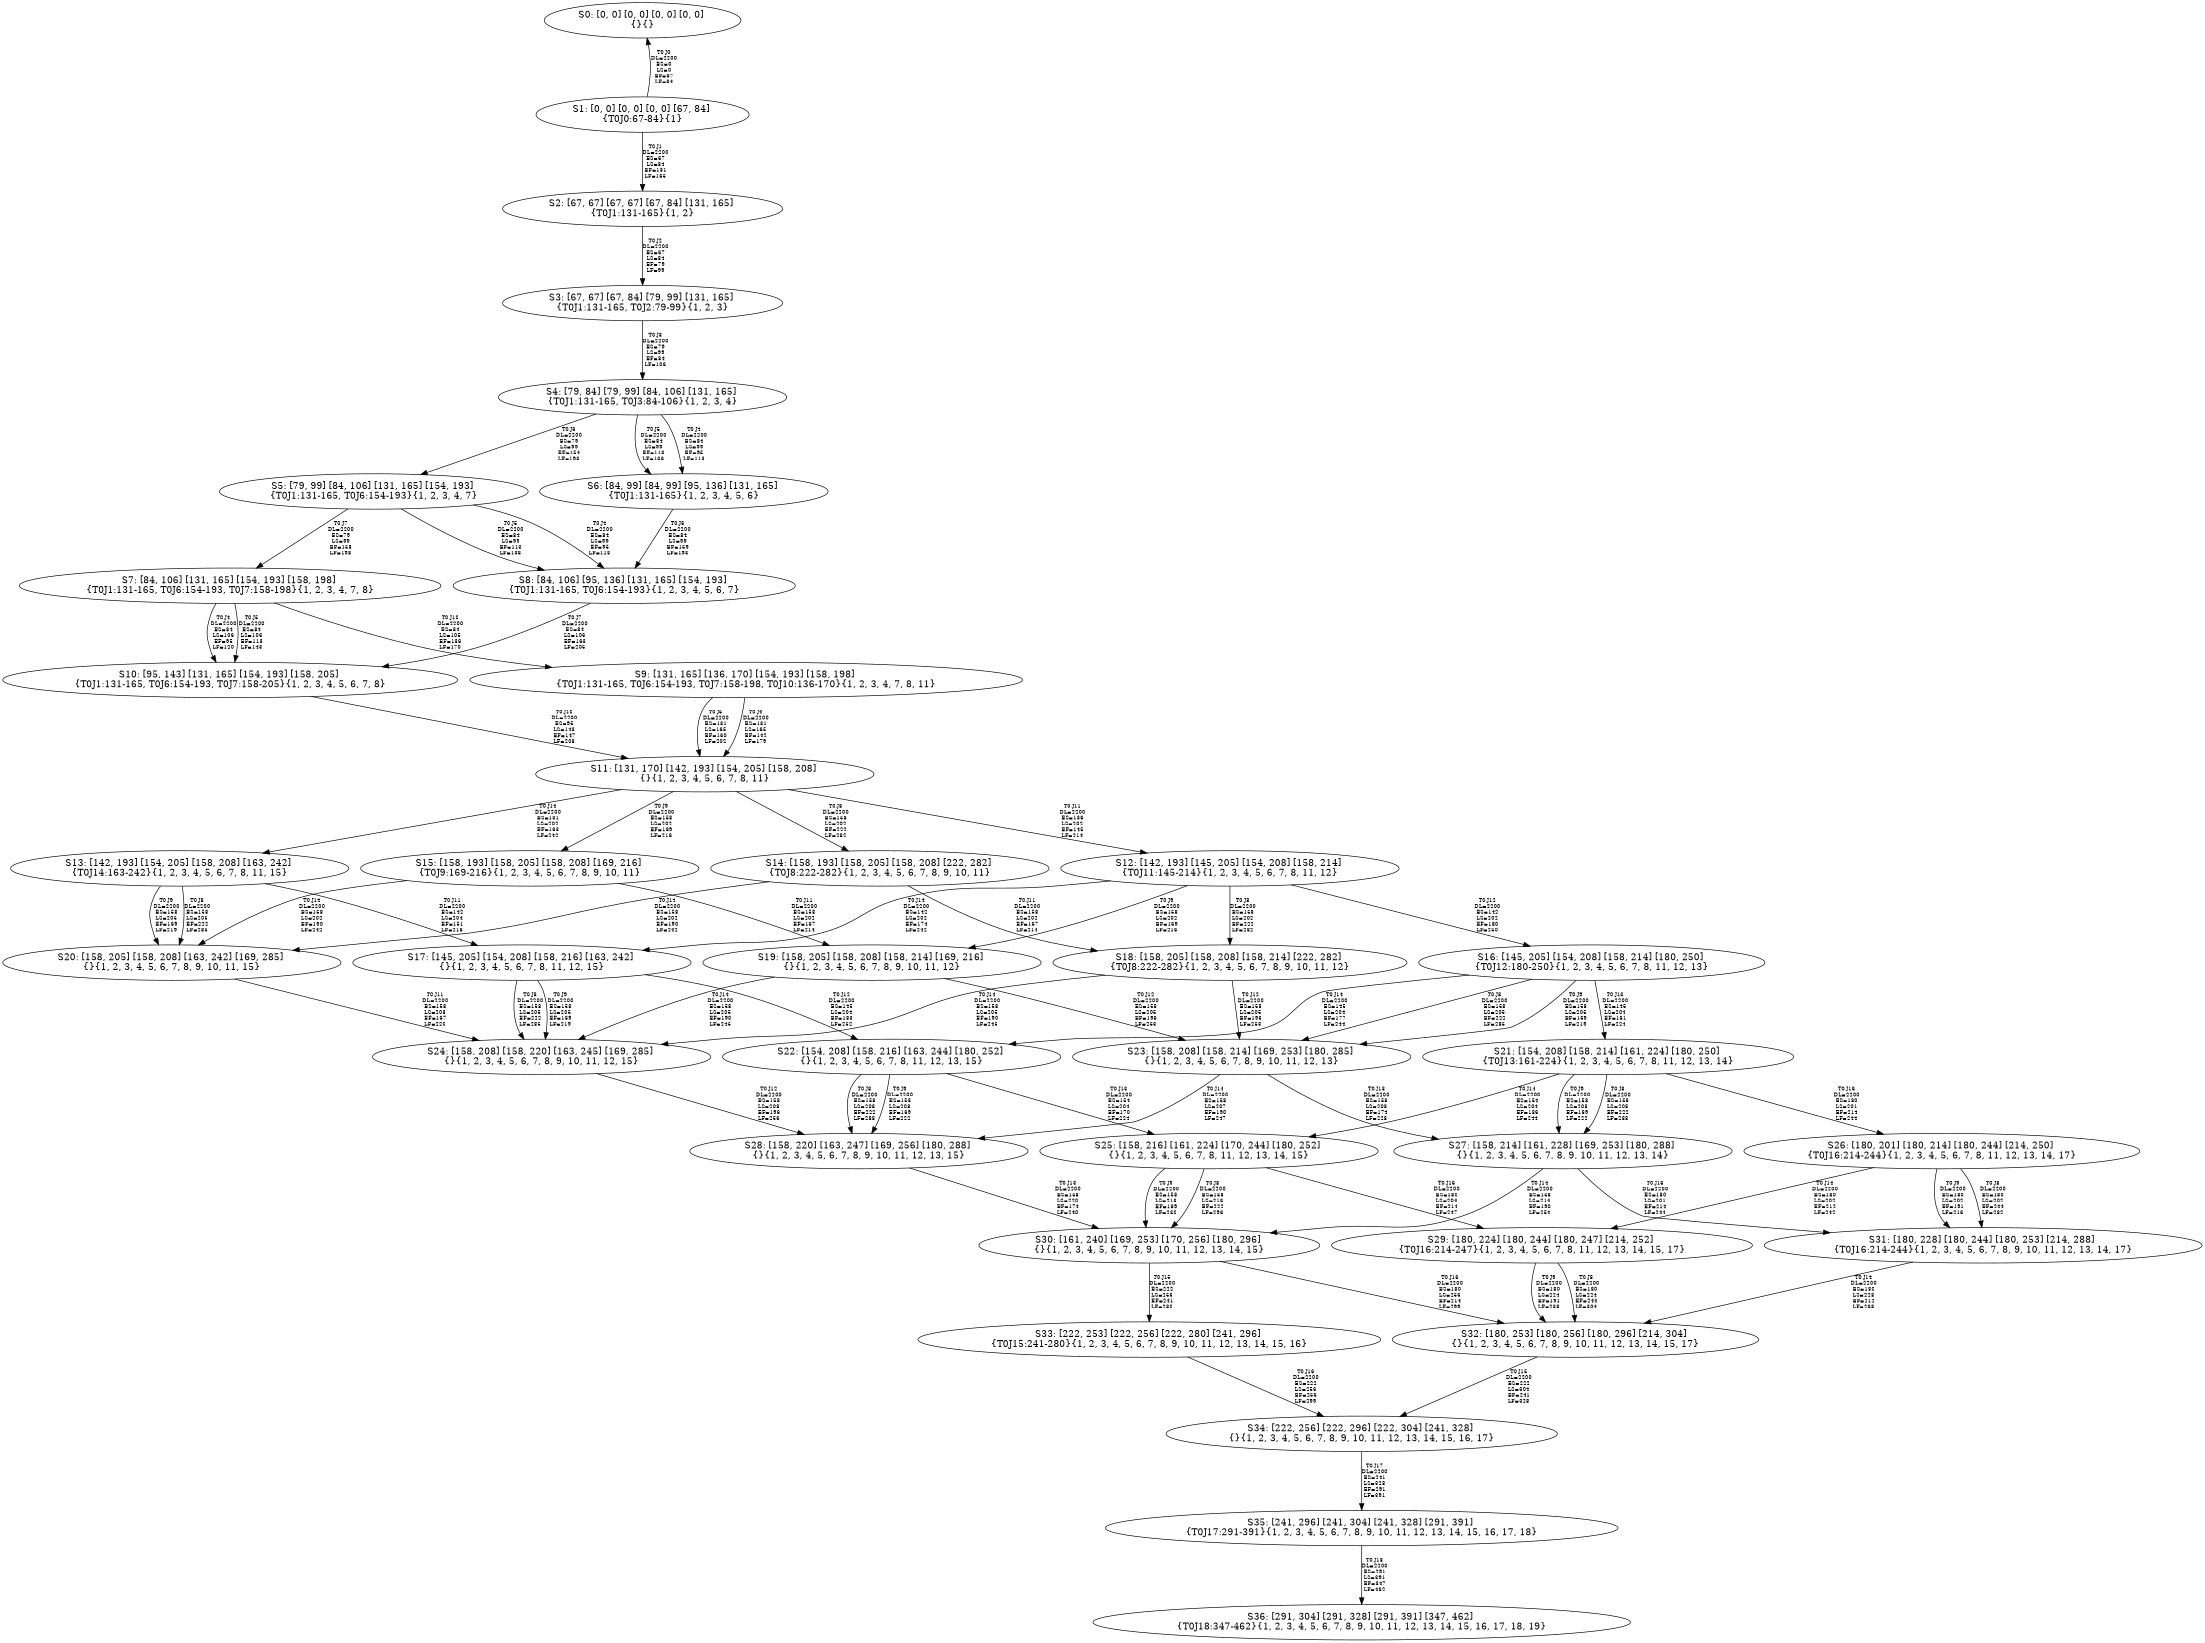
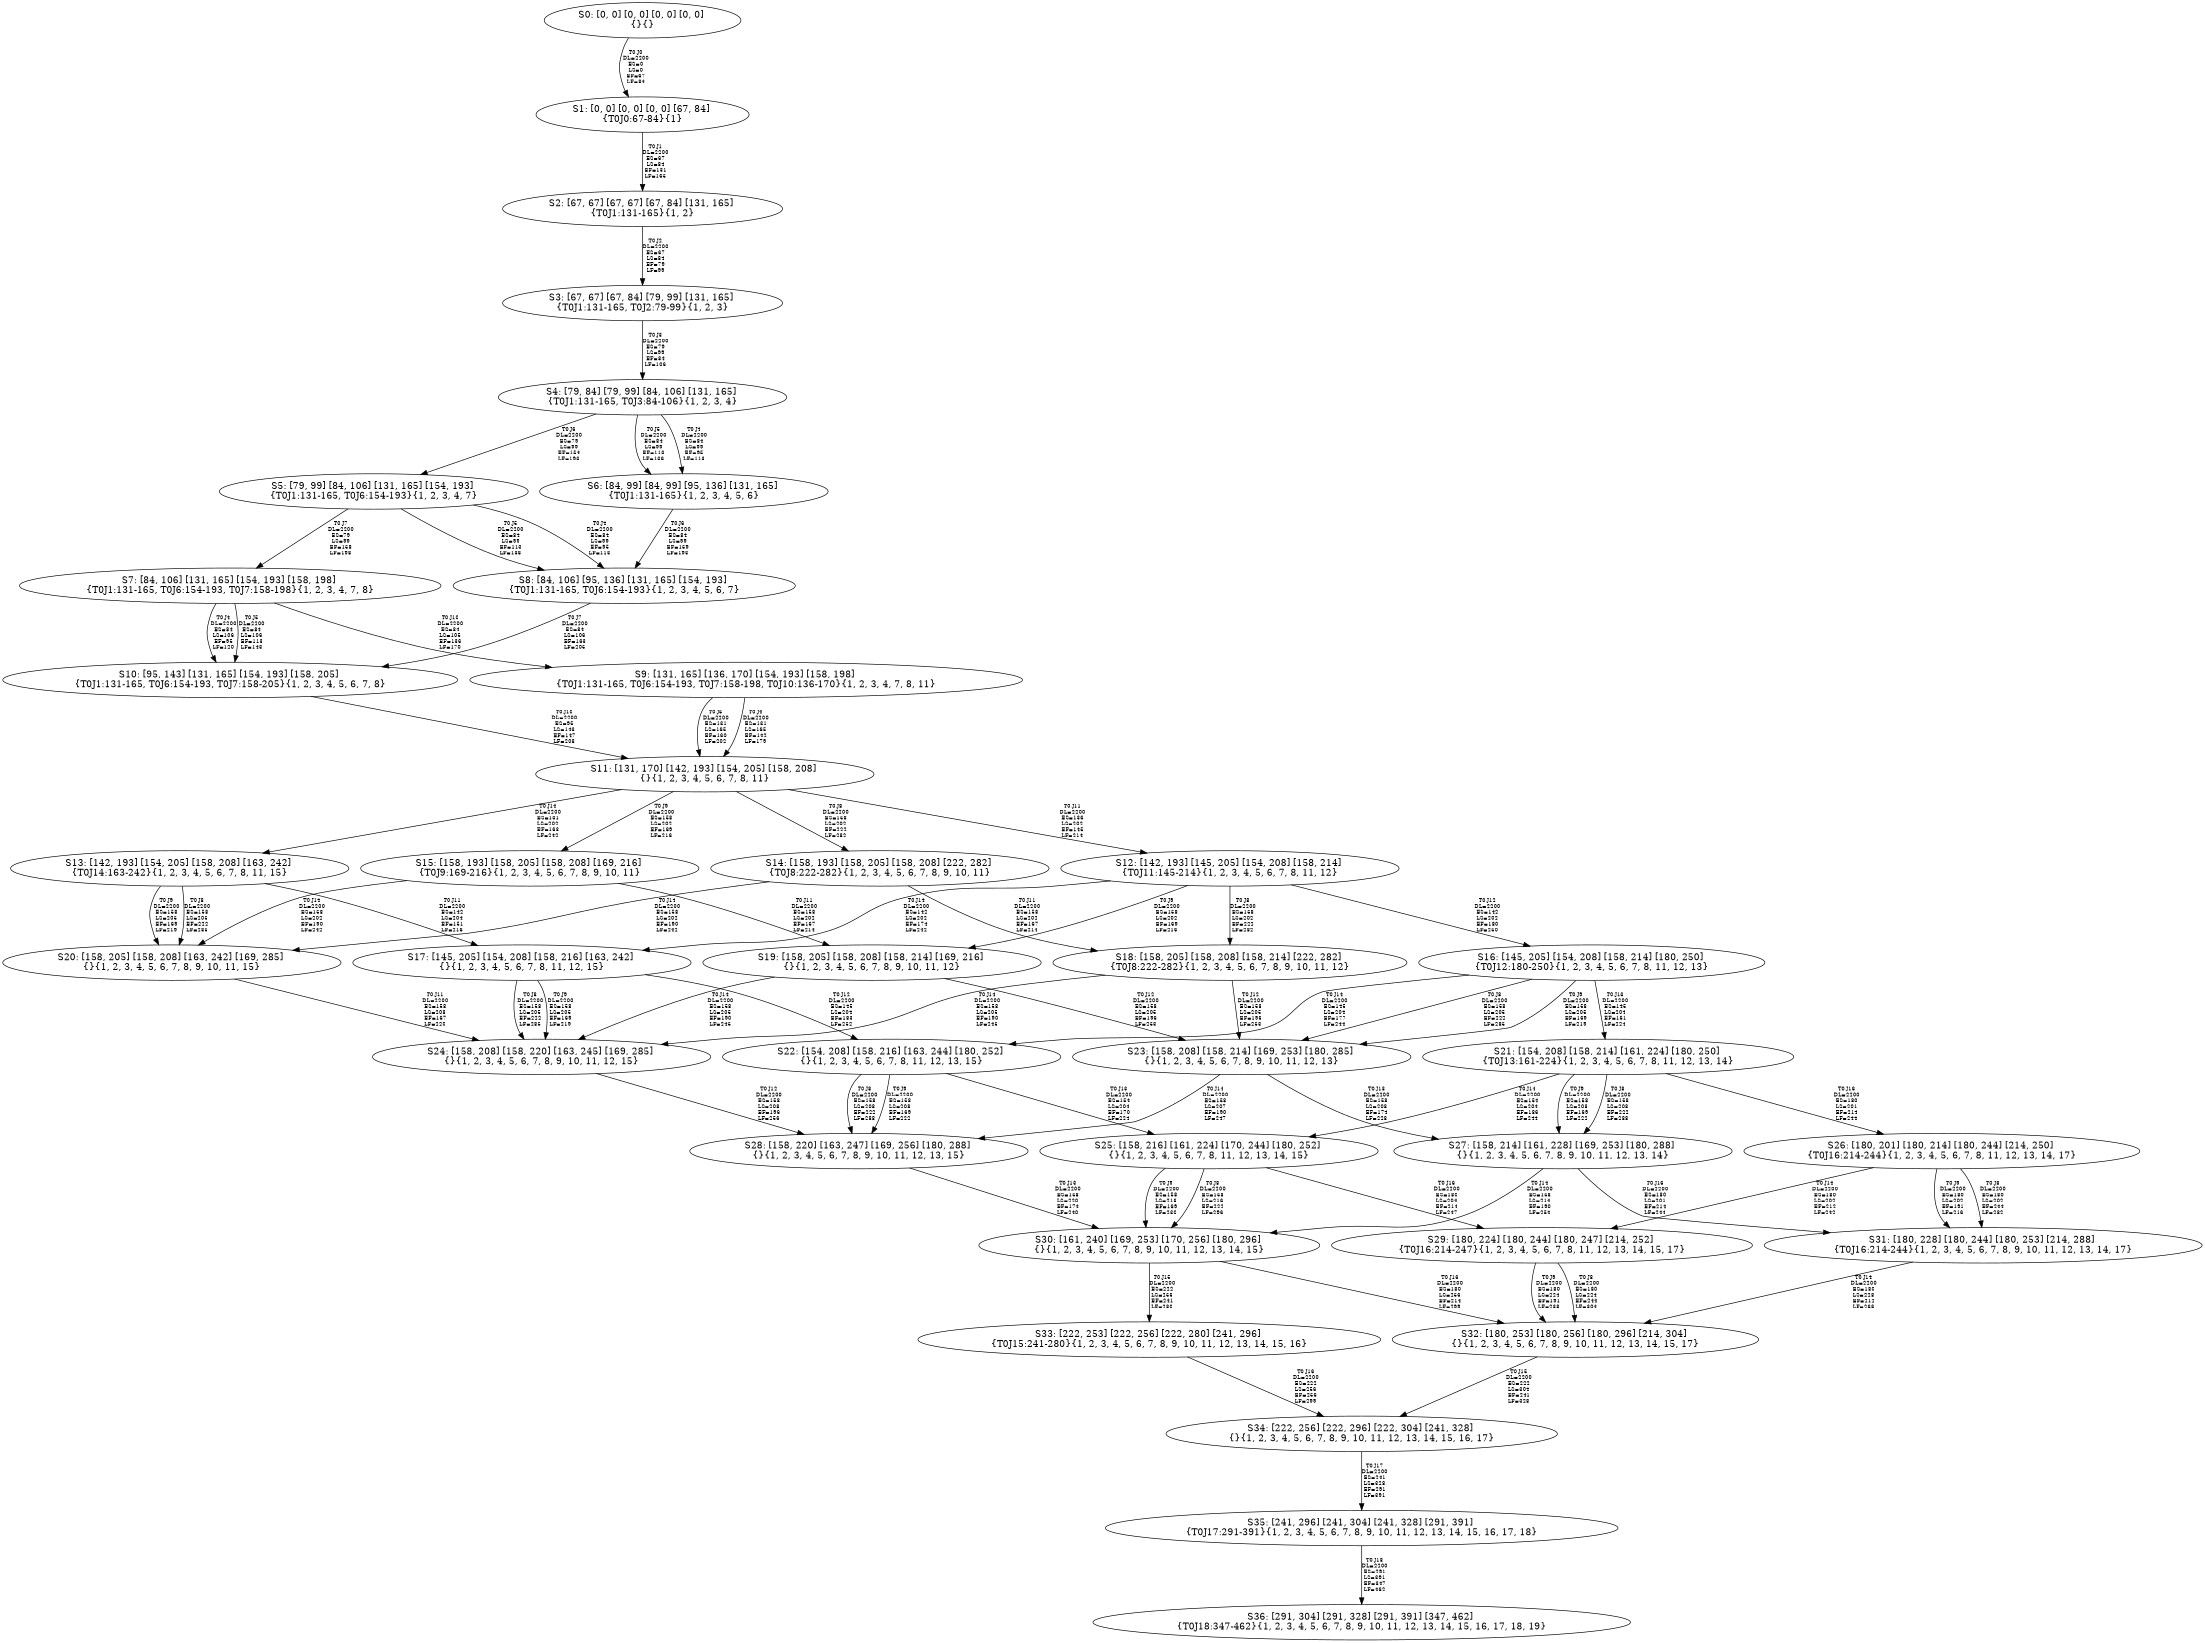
(650, 71) -> (620, 64)
